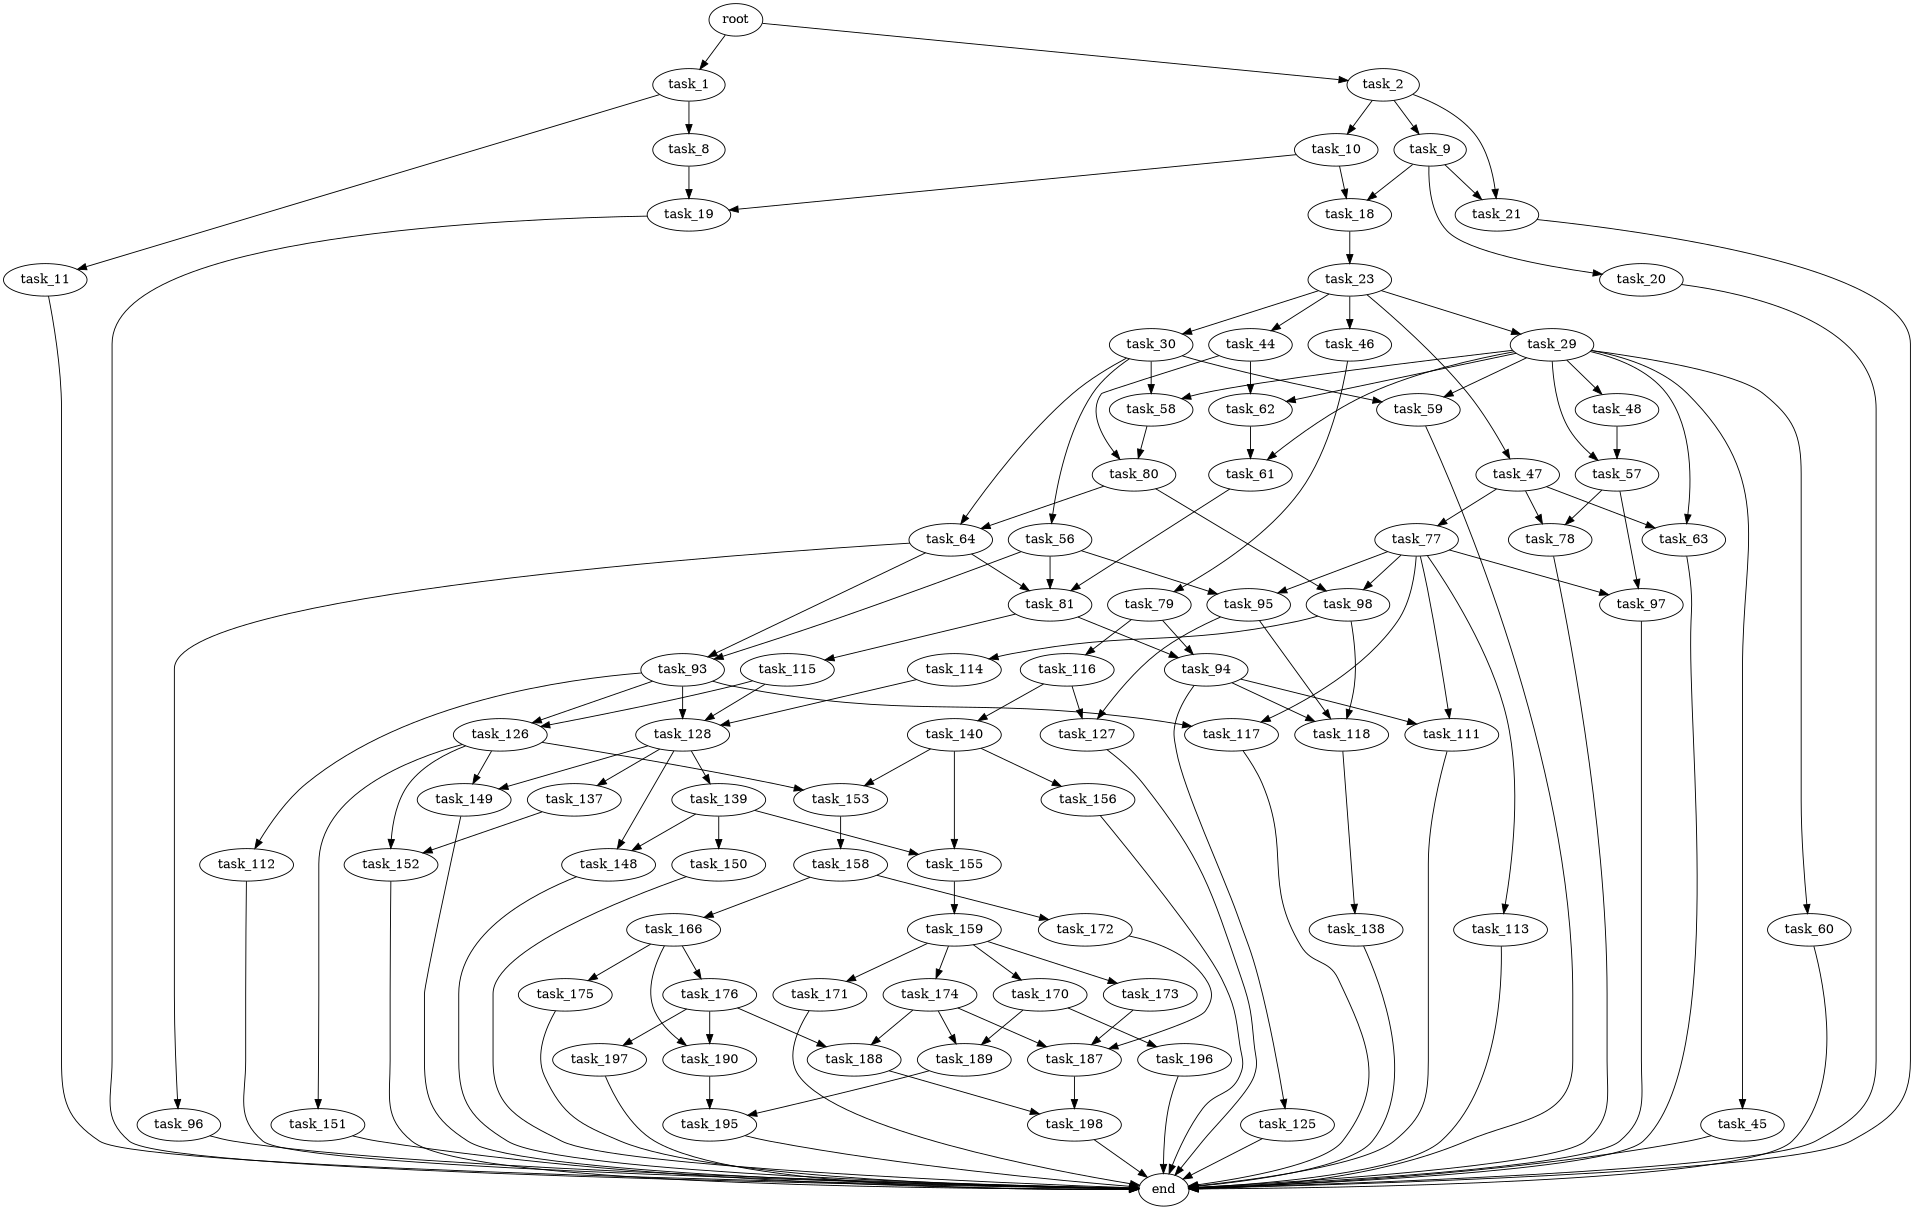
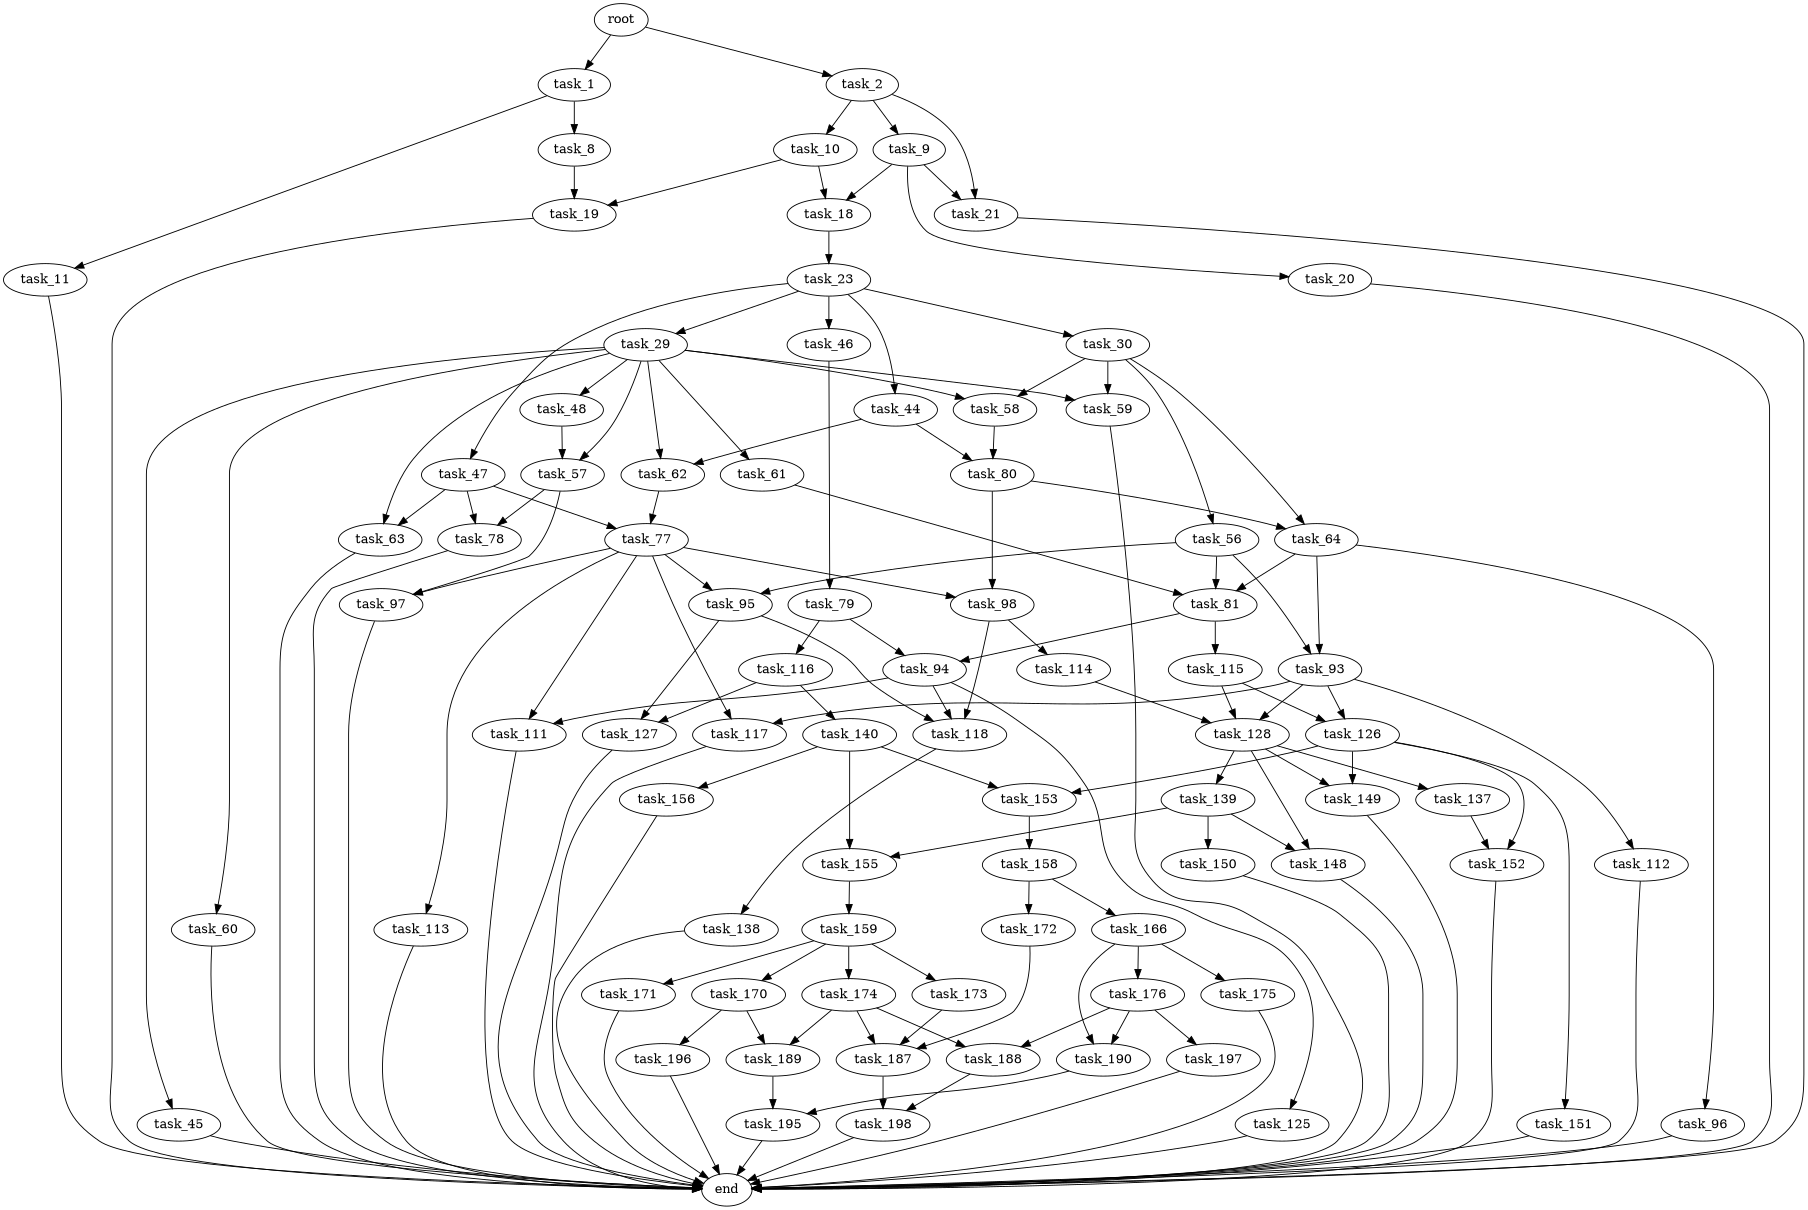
(1250, 438) -> (656, 503)
